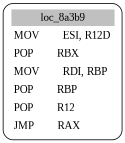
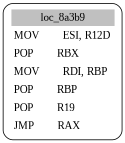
(44, 108) -> (44, 108)
